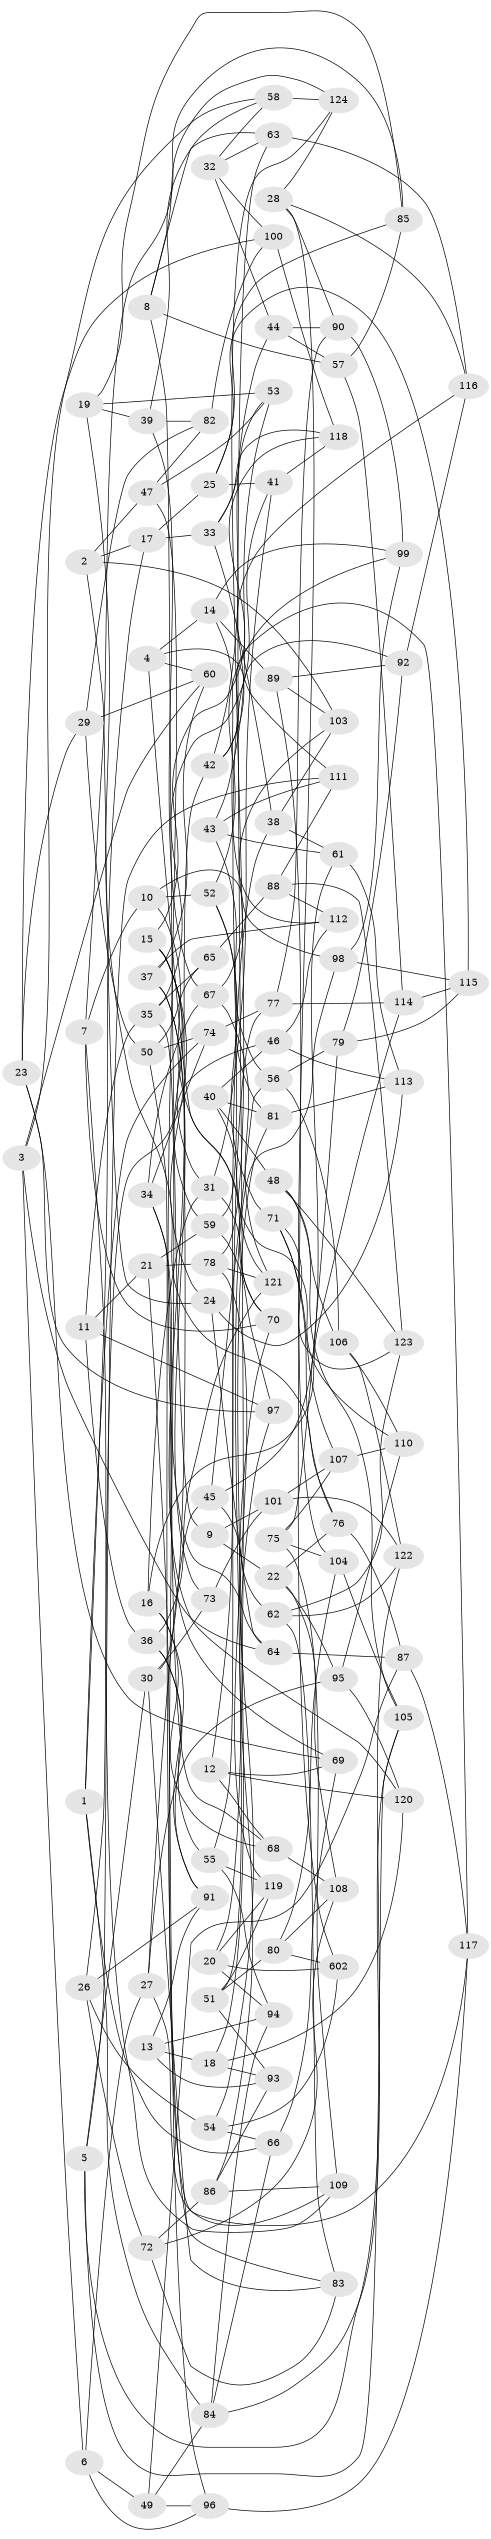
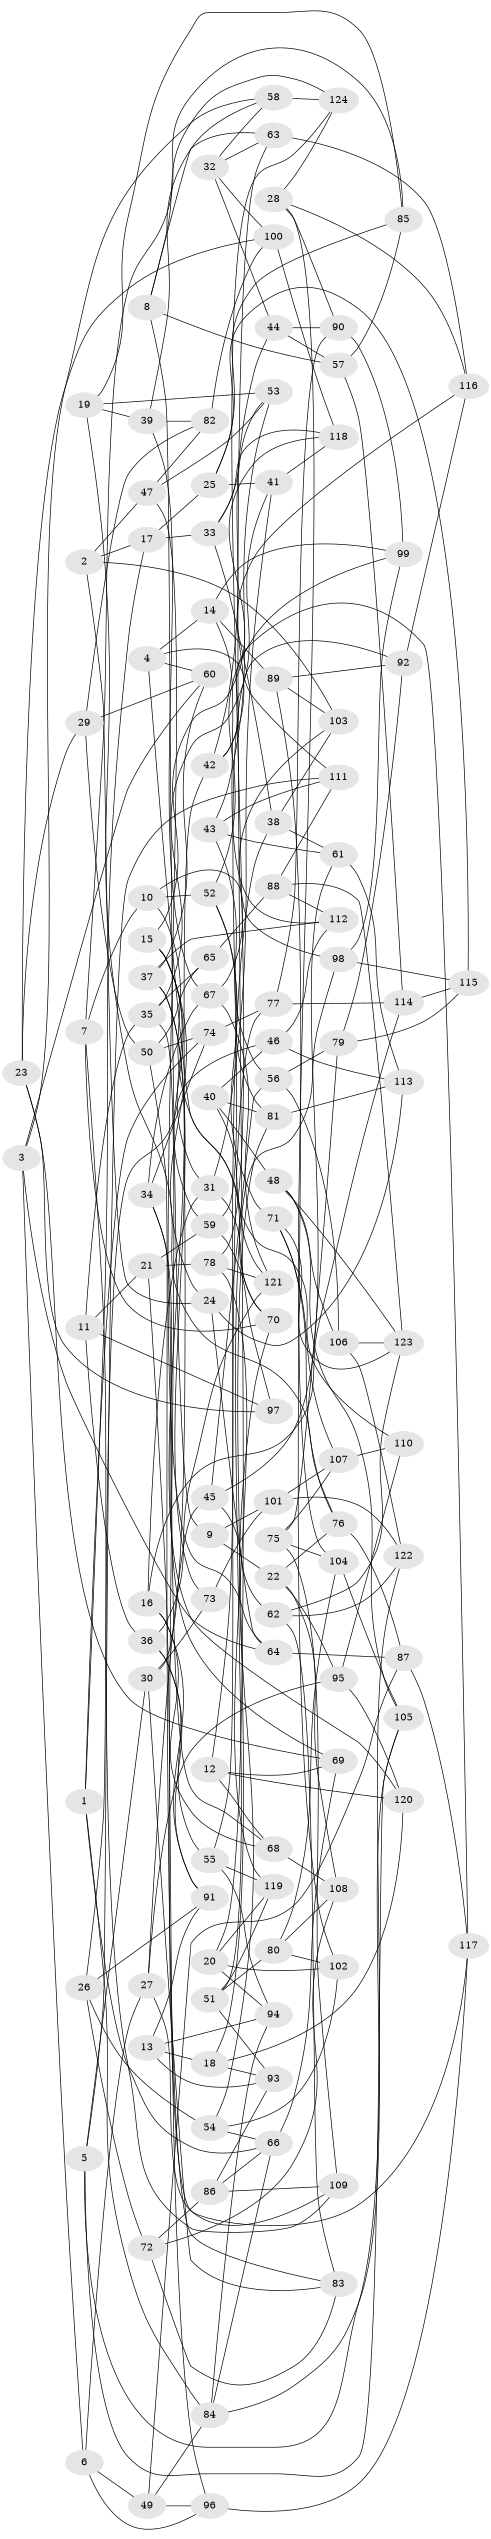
(375, 1392) -> (371, 1343)
(247, 1803) -> (242, 2168)
(339, 1967) -> (339, 1967)
